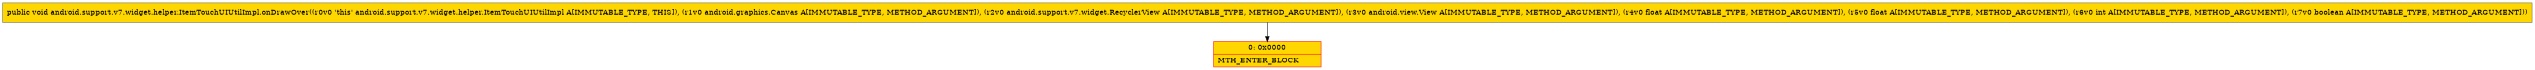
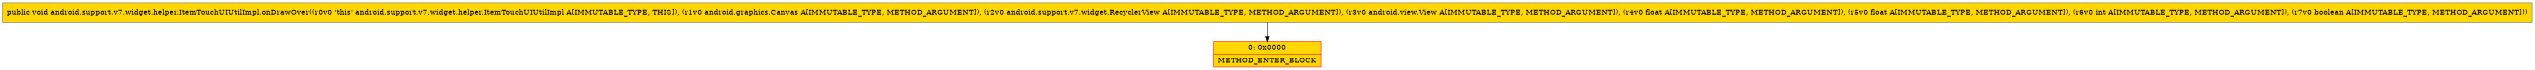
(1259, 60) -> (1267, 60)
